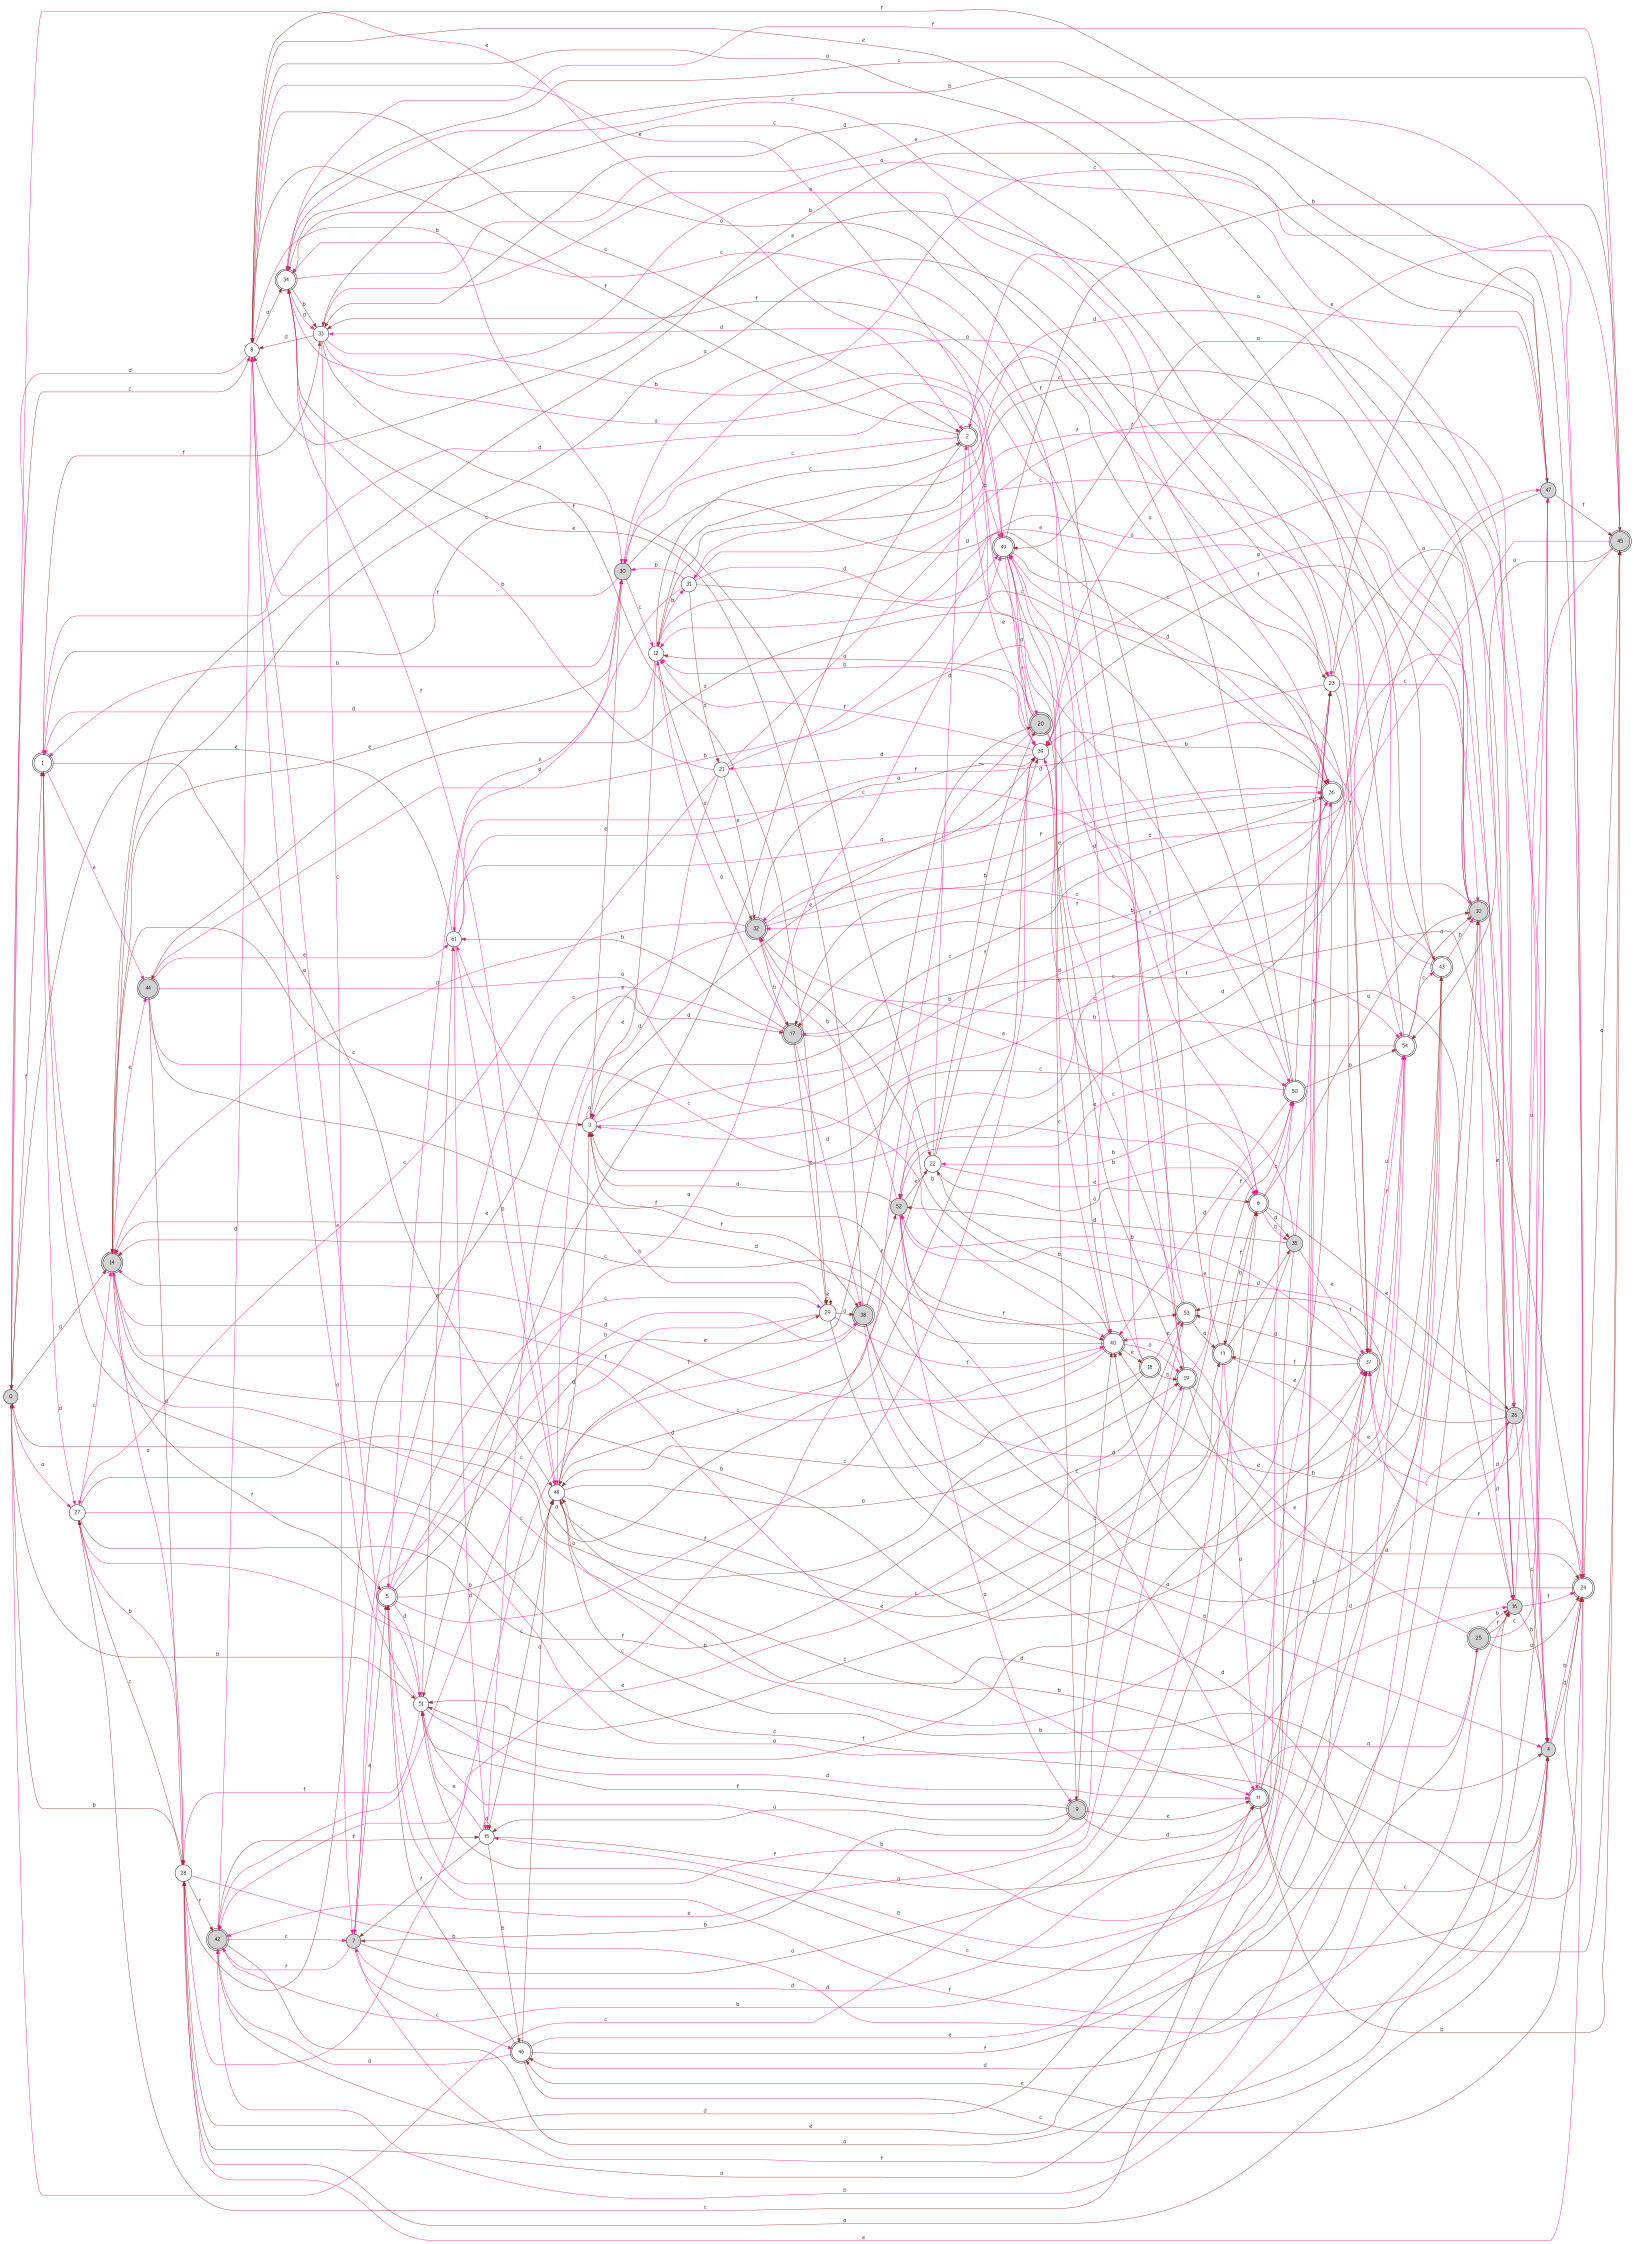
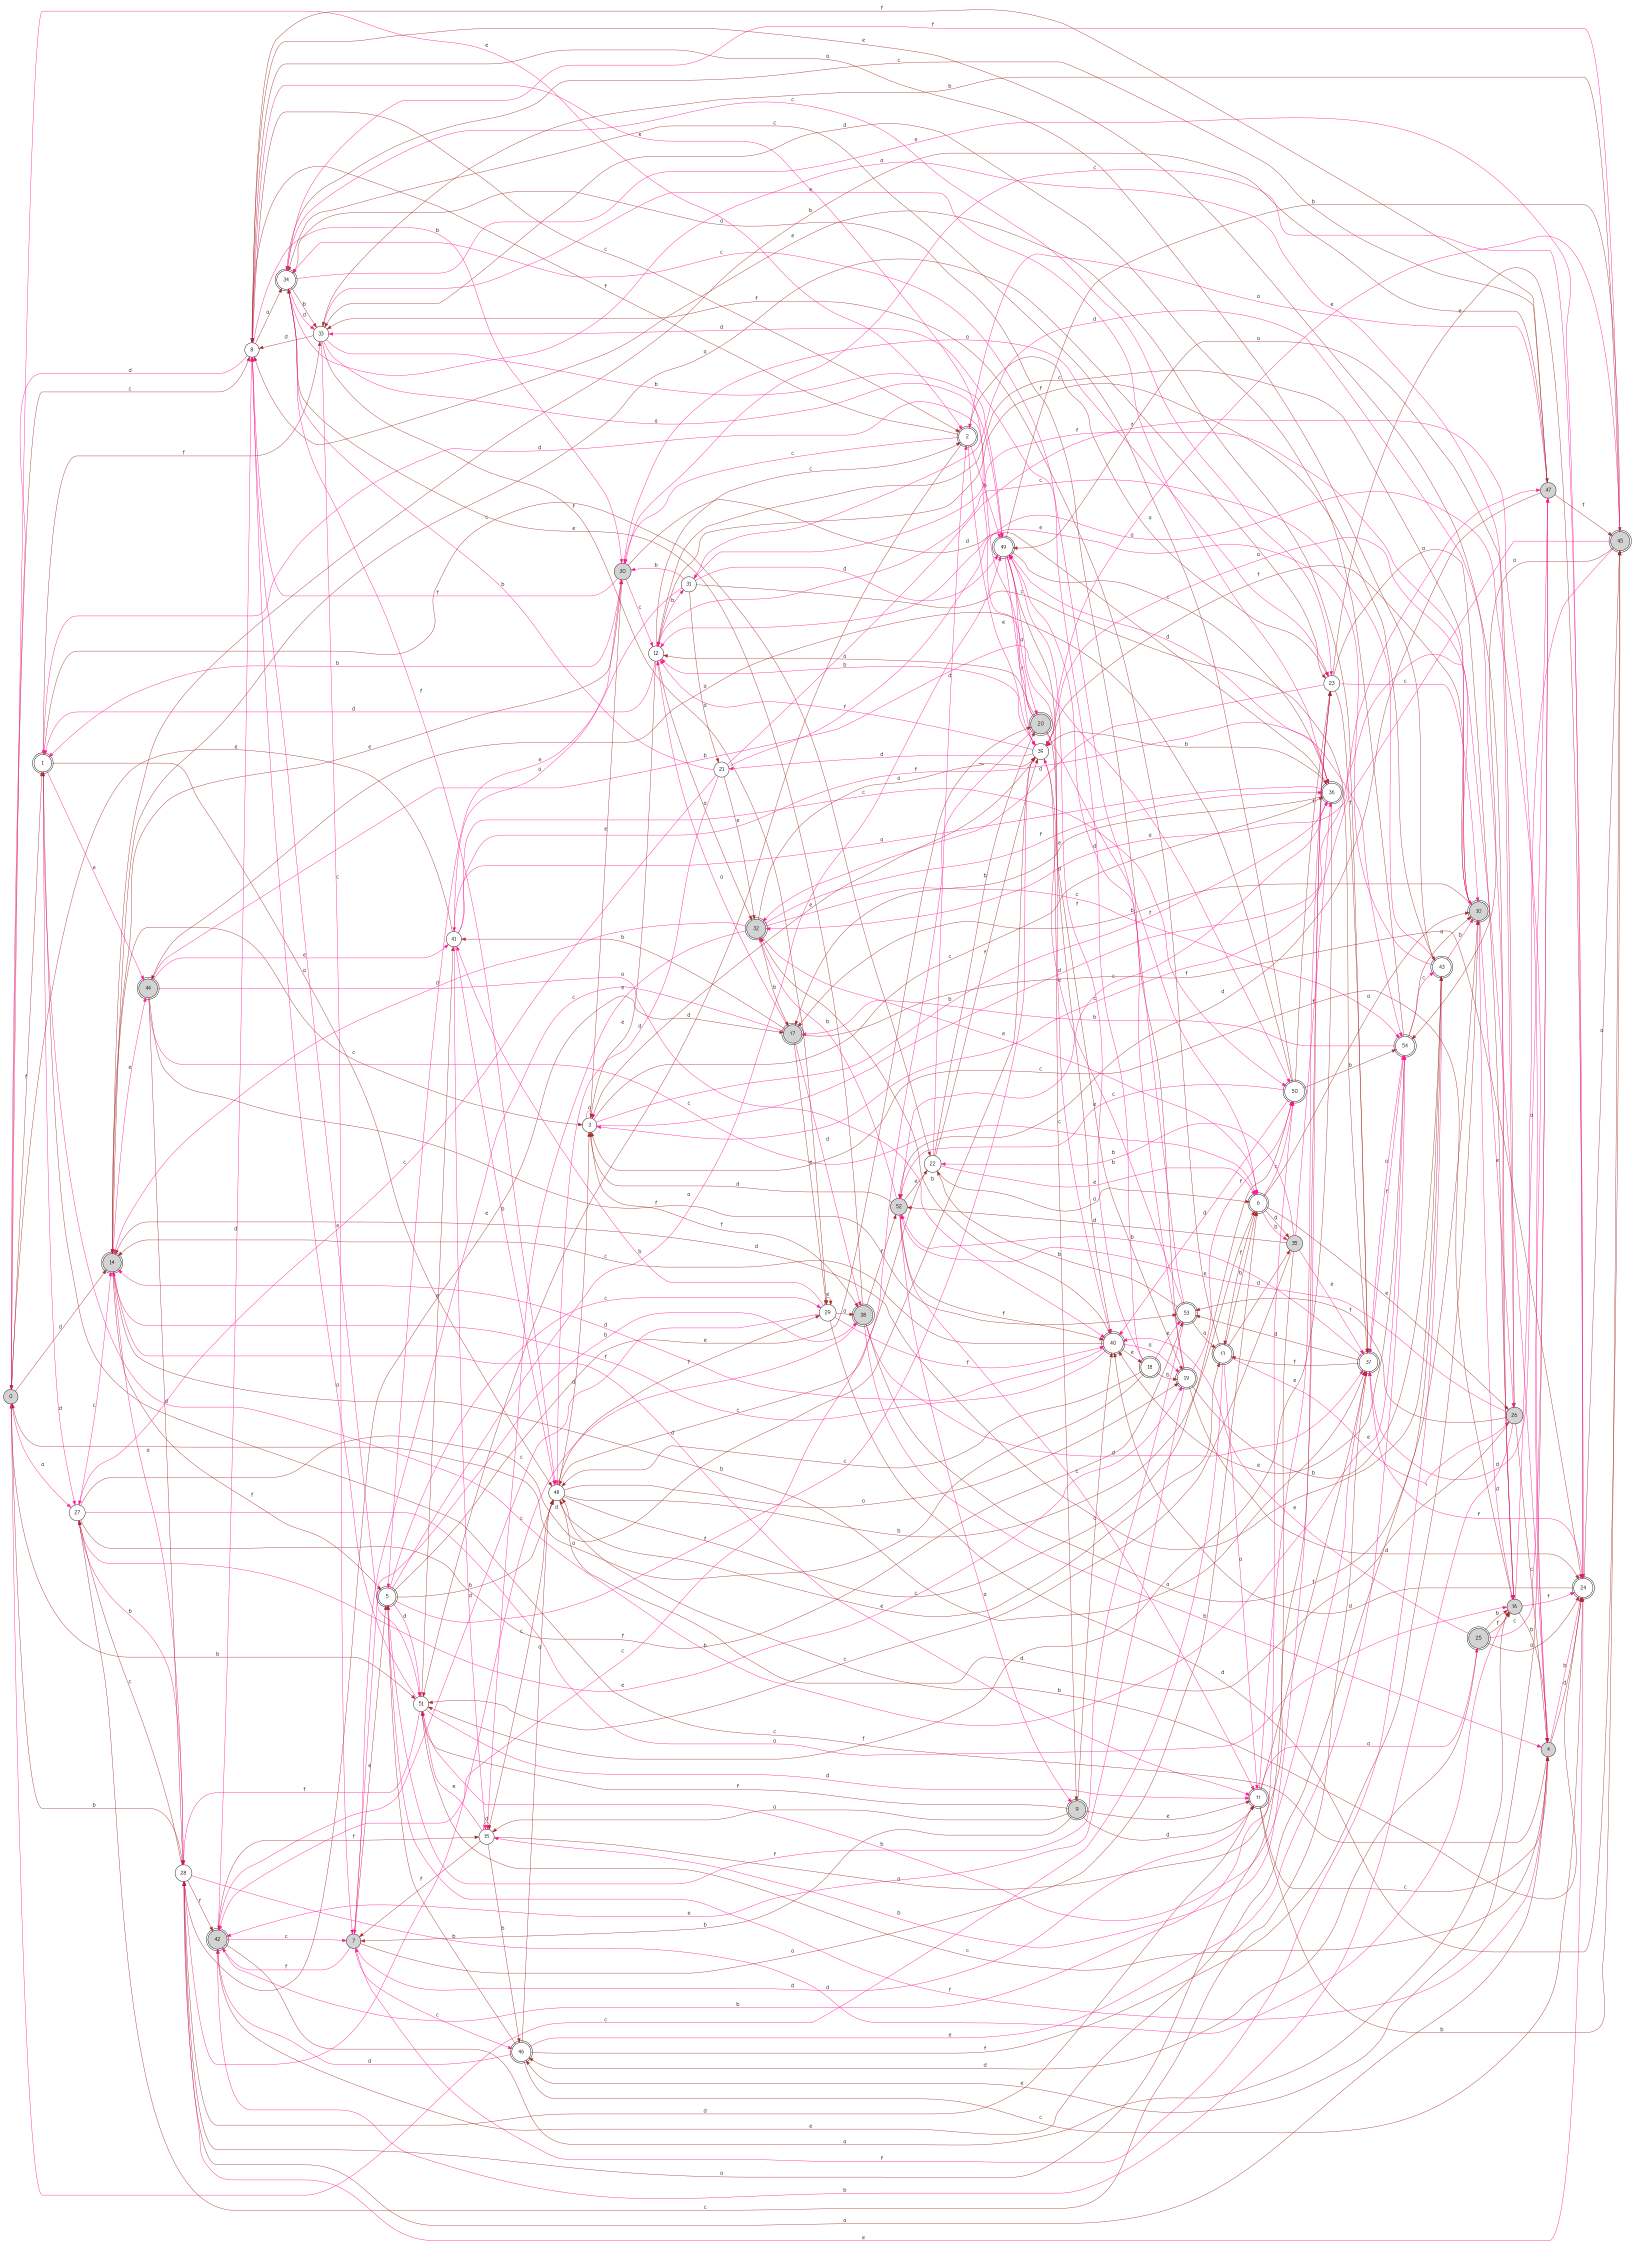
(454, 939) -> (454, 939)
(1001, 1734) -> (977, 1533)
